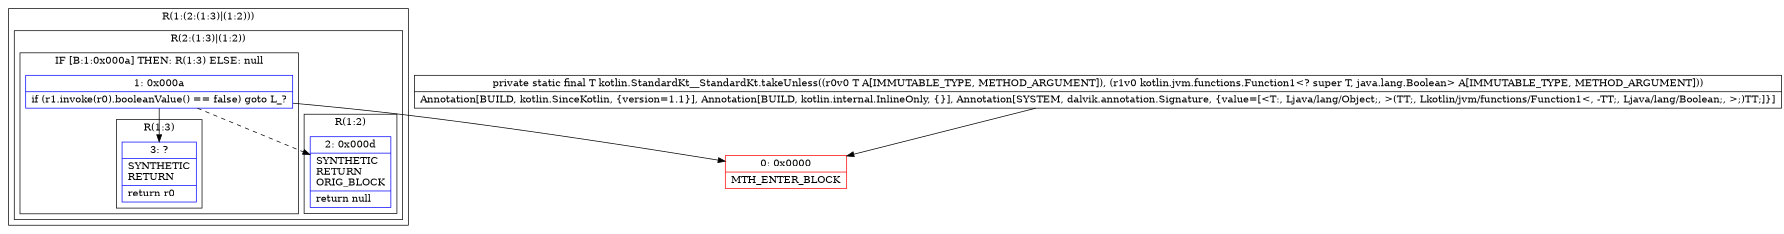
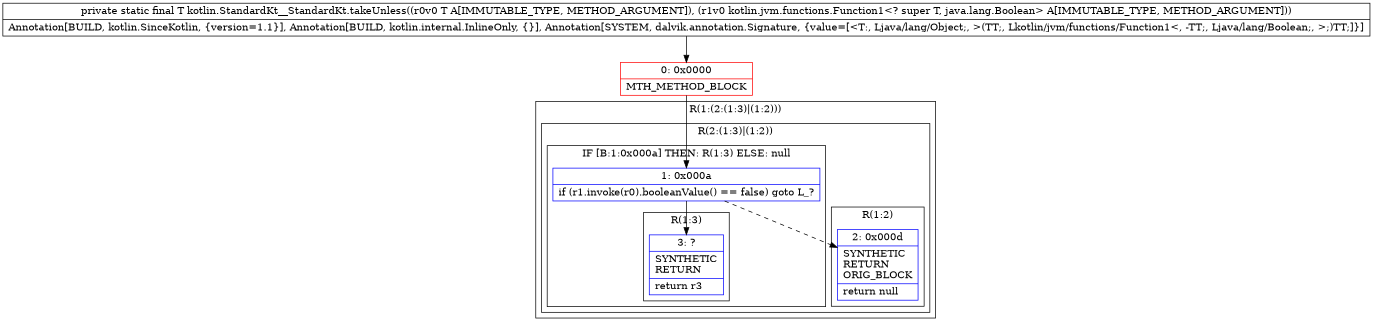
(506, 128) -> (686, 128)
(786, 180) -> (686, 87)
(152, 193) -> (679, 286)
